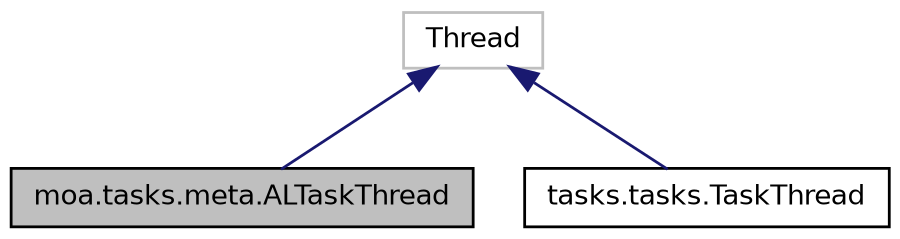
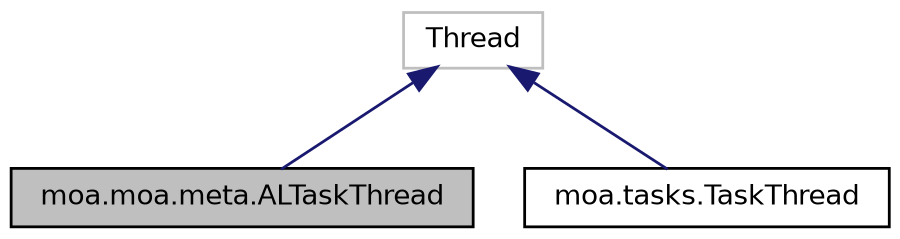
(242, 198) -> (242, 198)
(707, 198) -> (707, 198)
